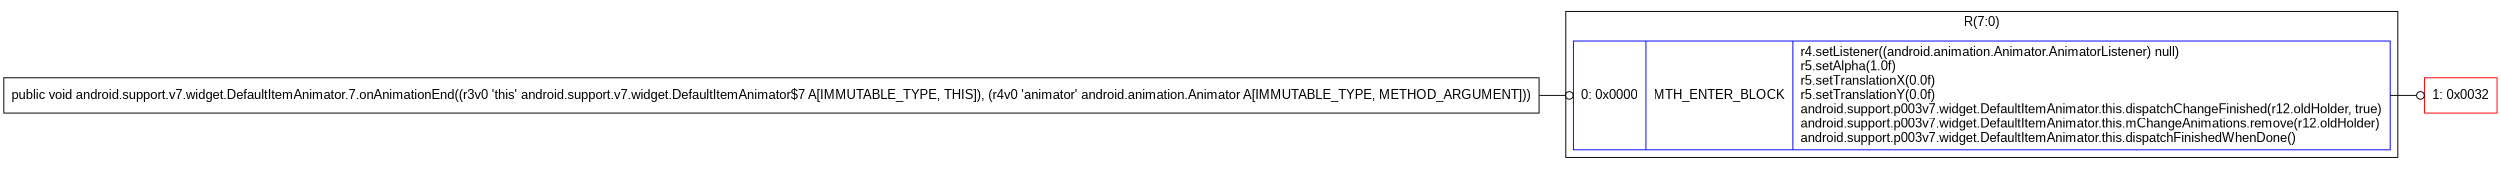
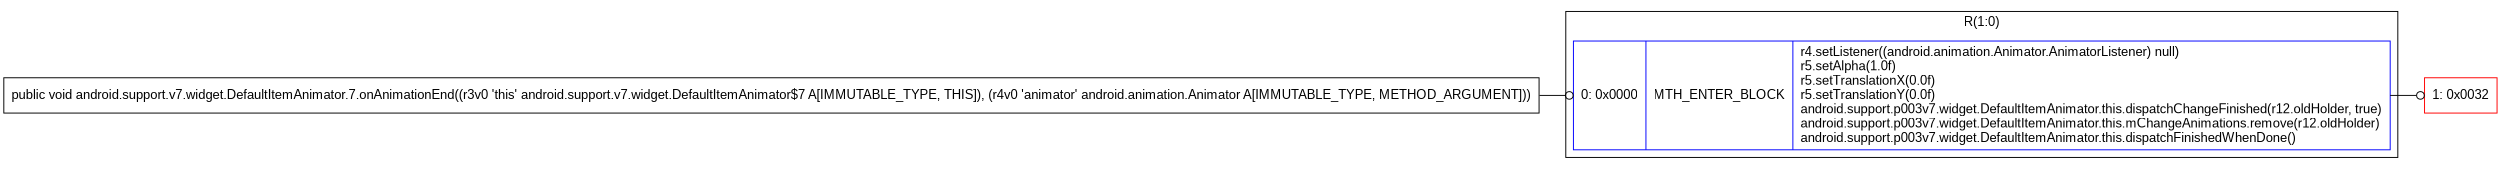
(1982, 22) -> (1982, 22)
